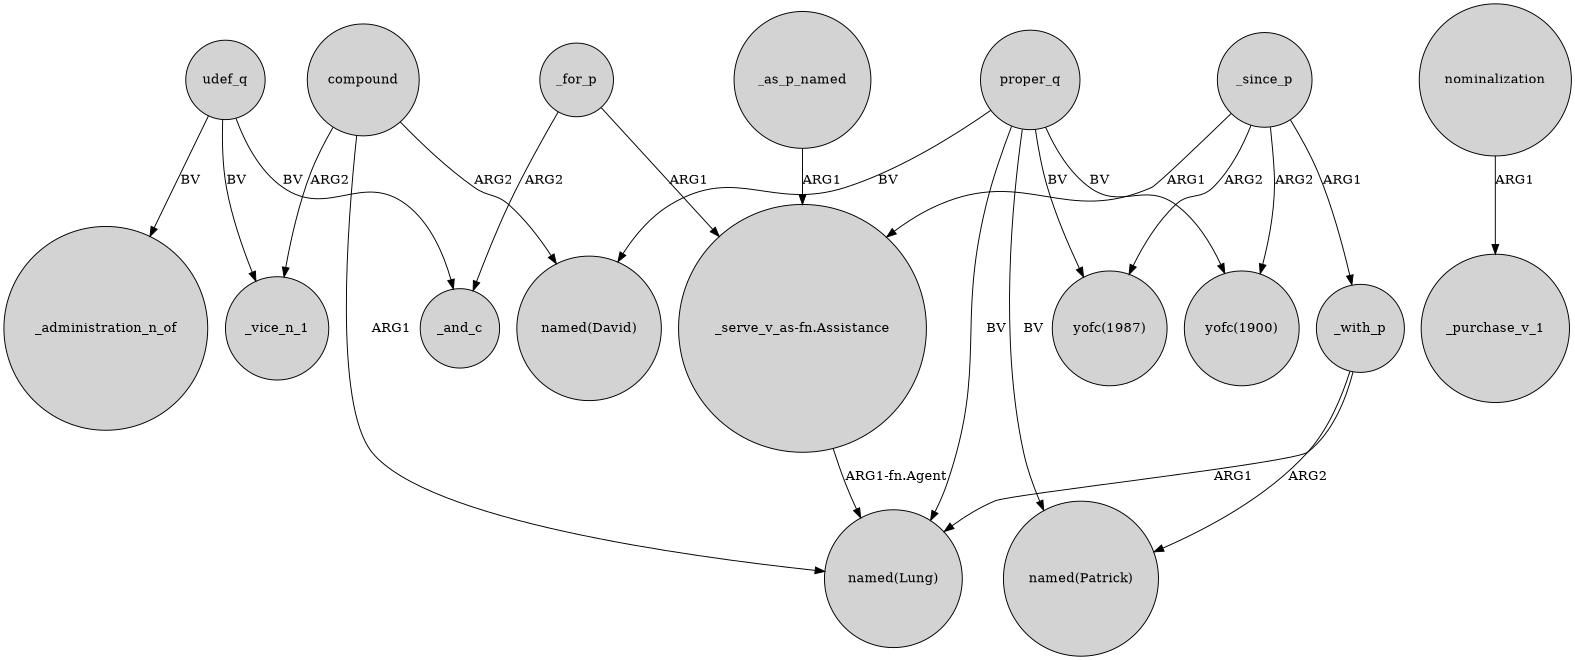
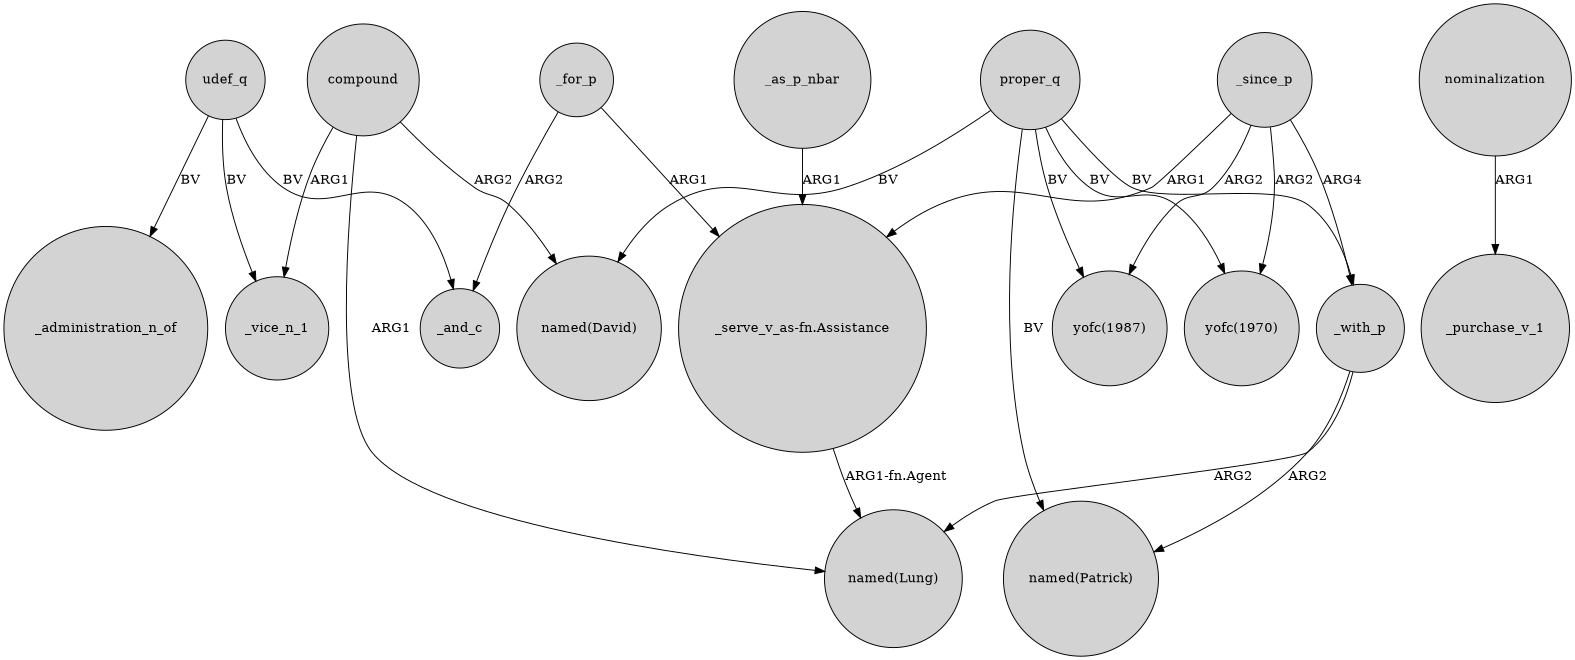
(802, 80) -> (802, 80)
(330, 180) -> (330, 180)
(1343, 180) -> (1343, 180)
(971, 319) -> (1222, 194)
(1242, 328) -> (1242, 328)
(1234, 477) -> (1234, 477)
